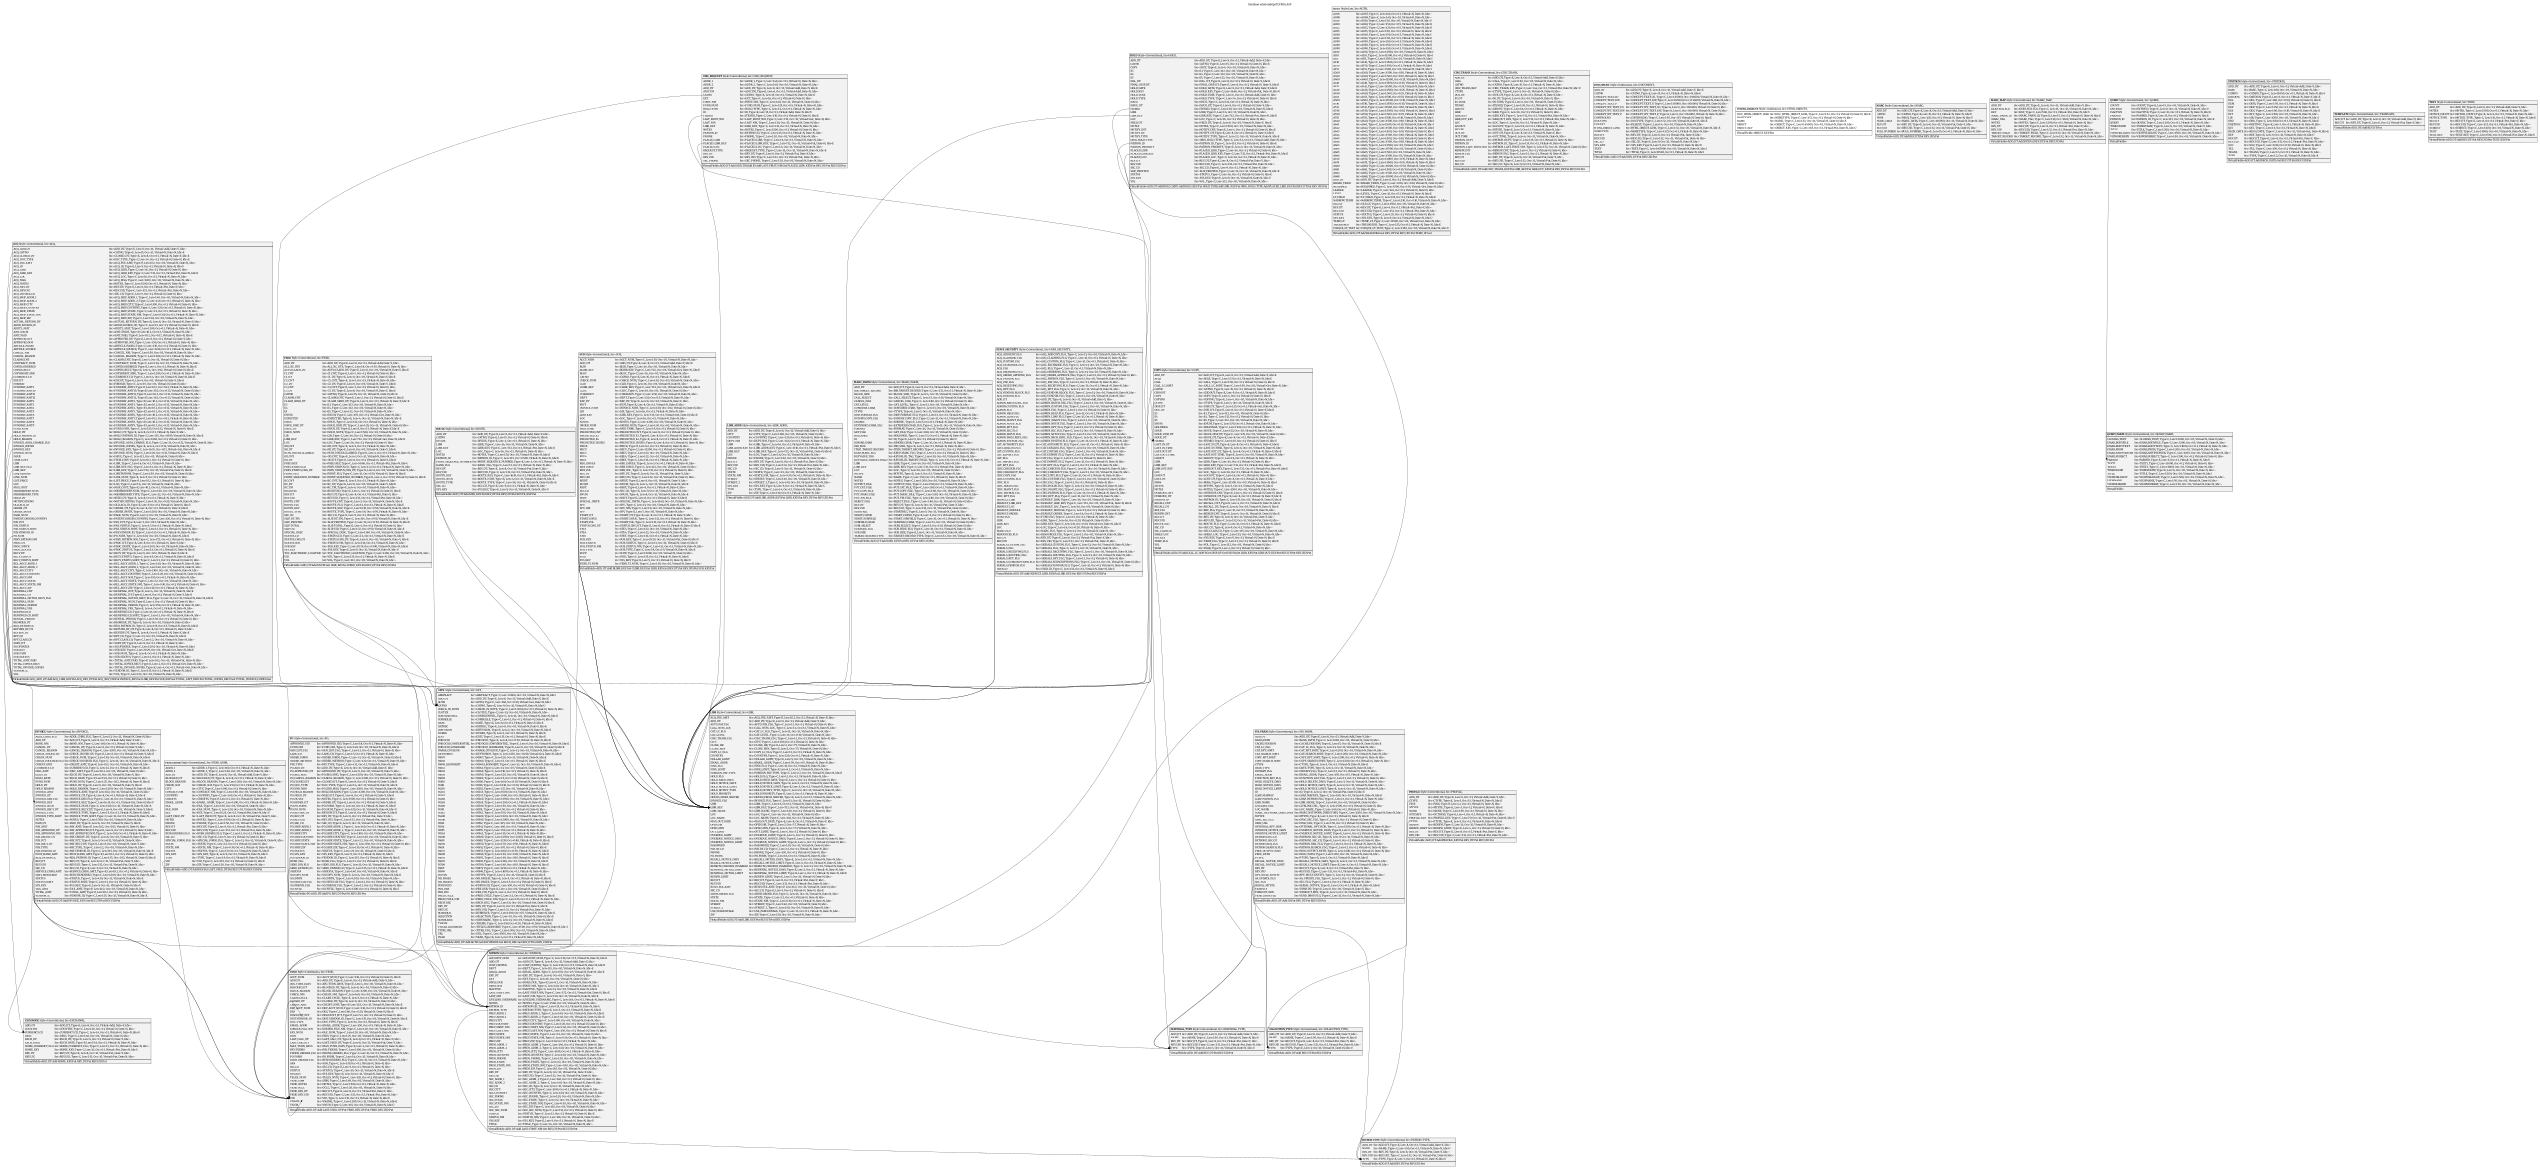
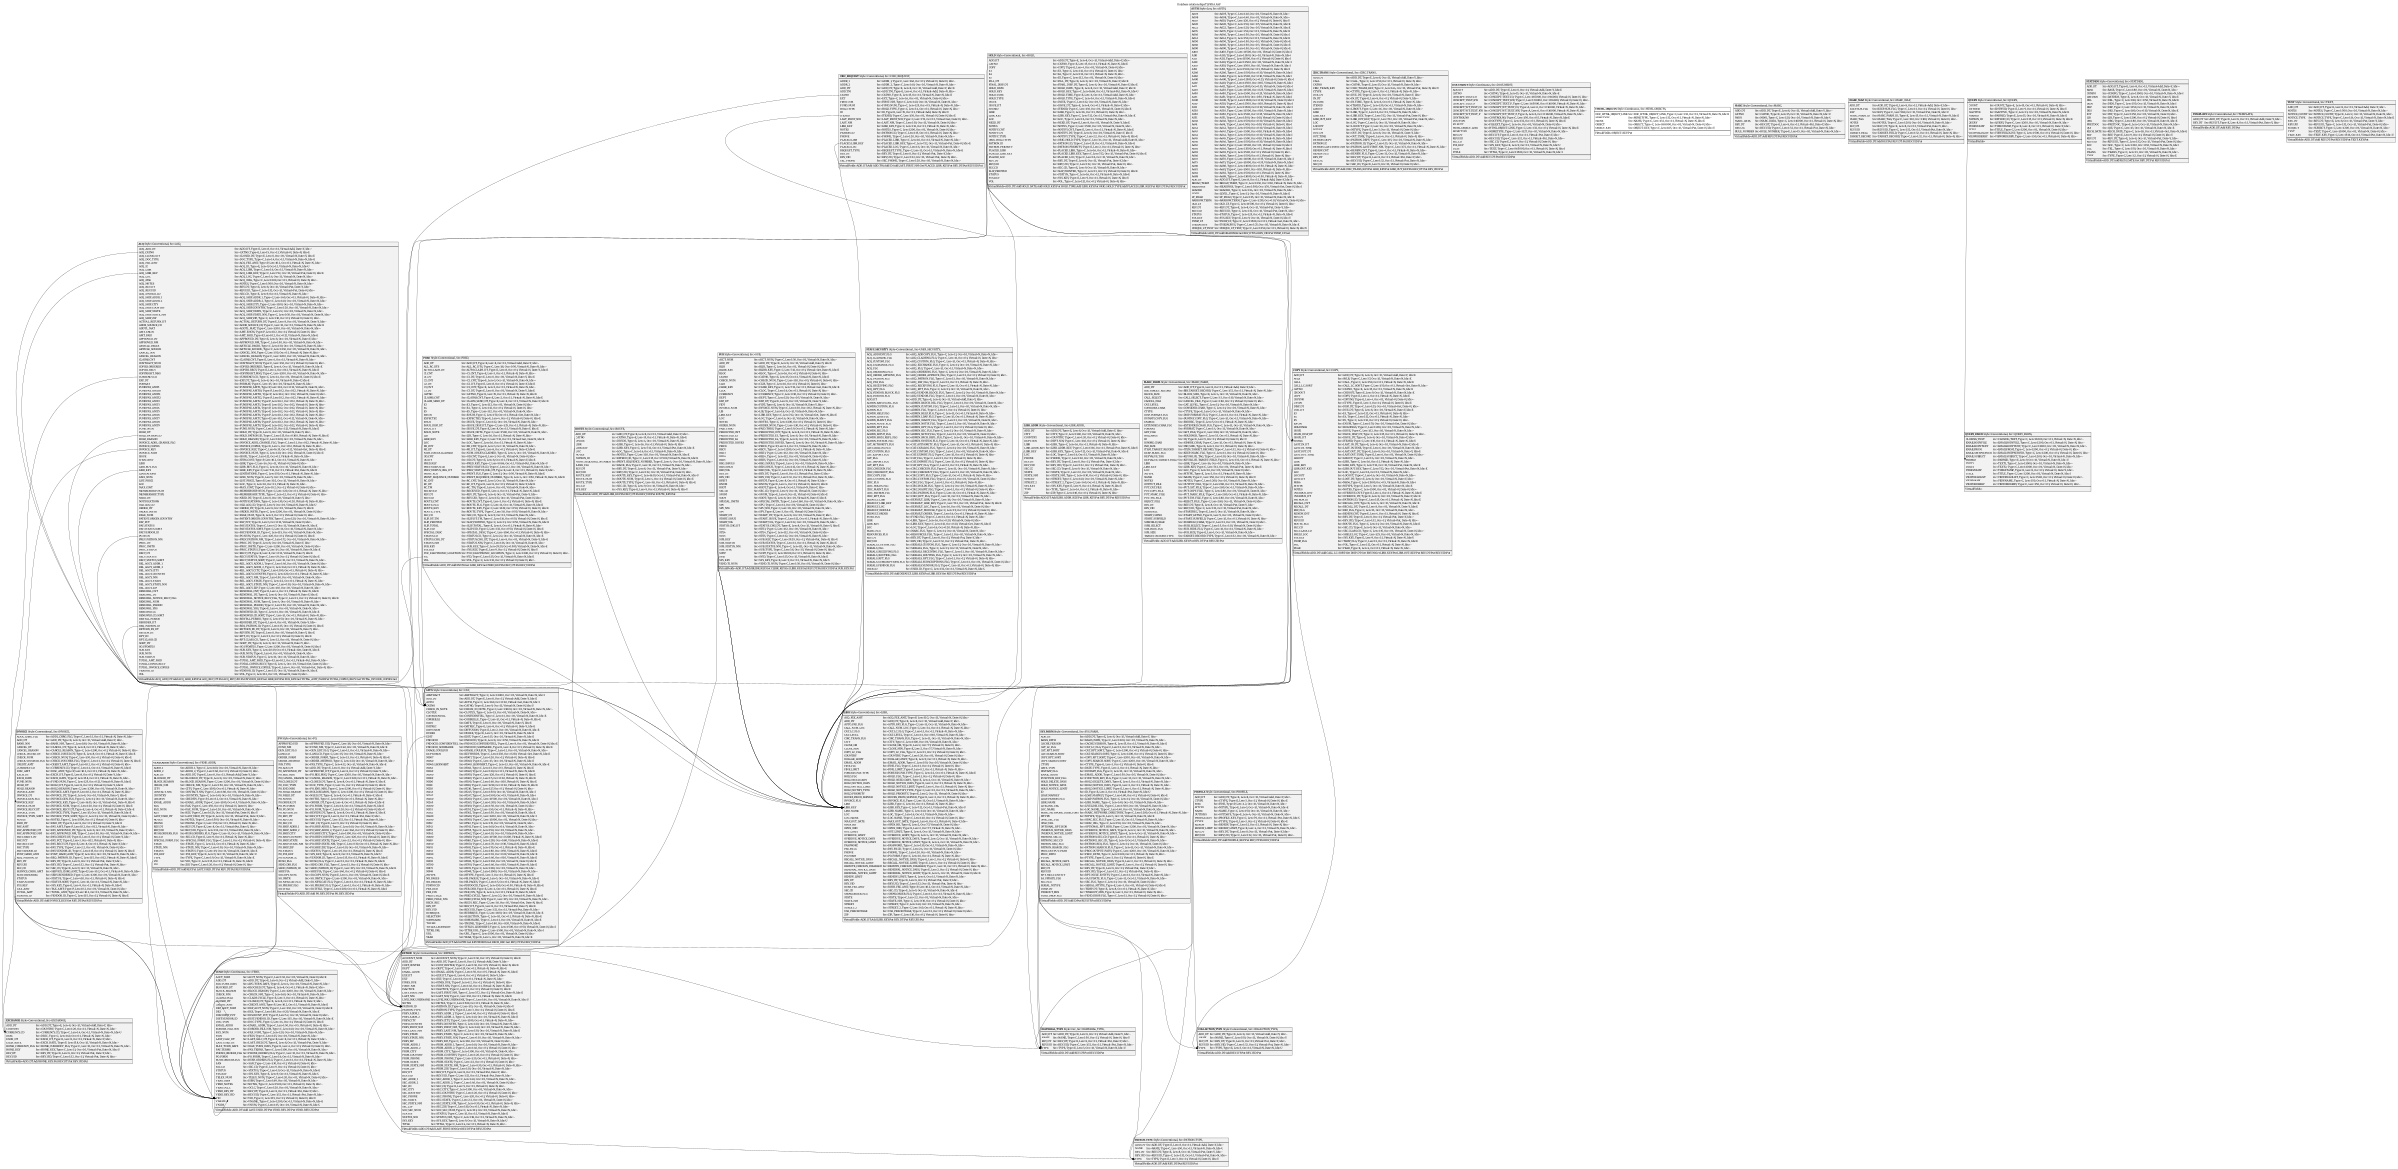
none -> (419, 255)
none -> (1161, 951)
(1219, 1029) -> (1084, 1029)
